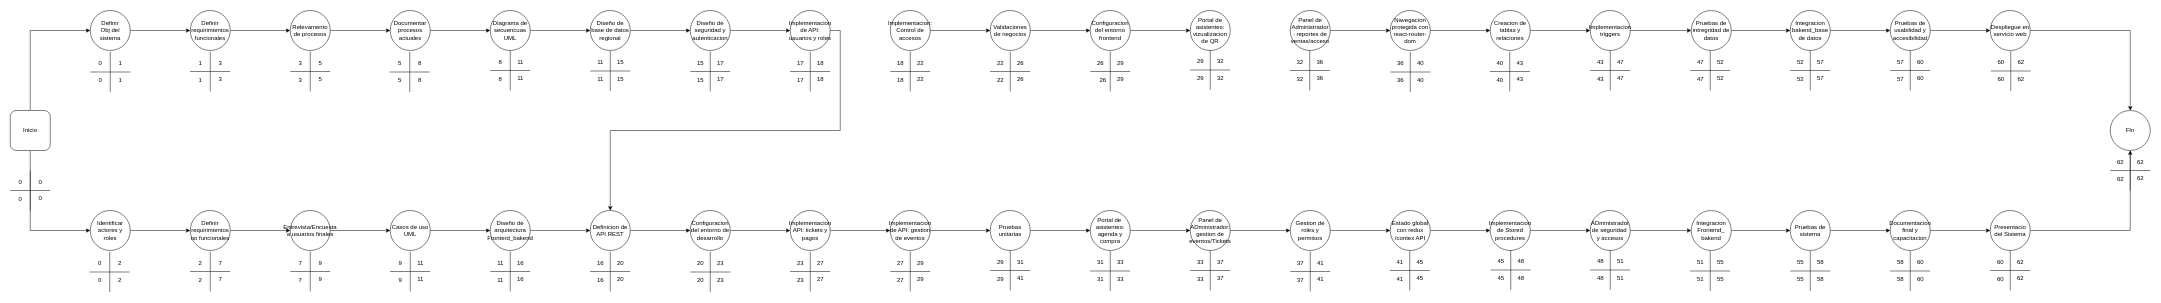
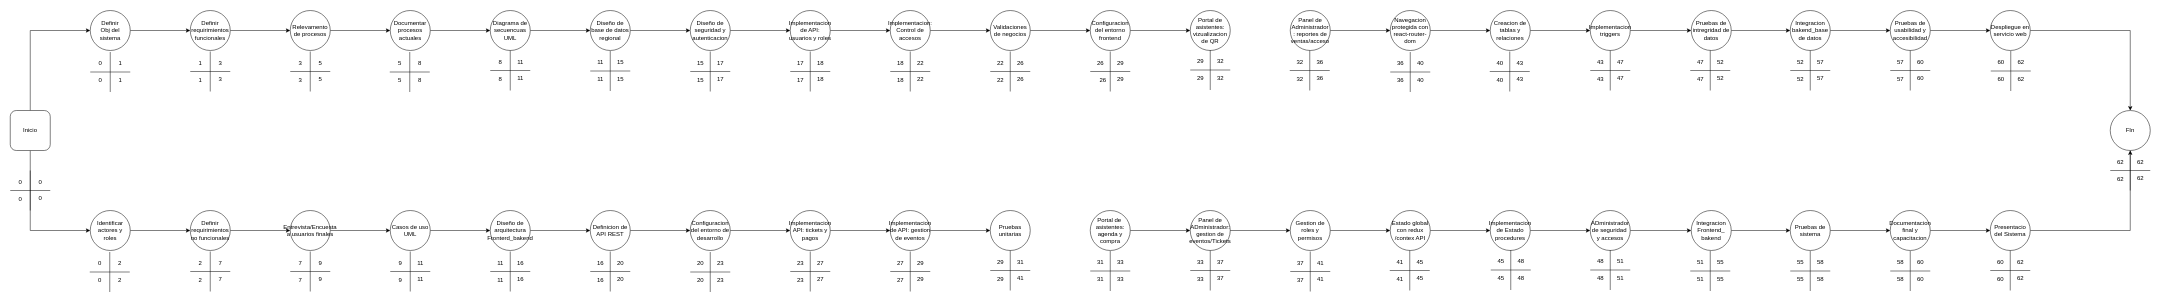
(725, 130) -> (885, 30)
(1085, 230) -> none
(1510, 230) -> (1510, 230)
